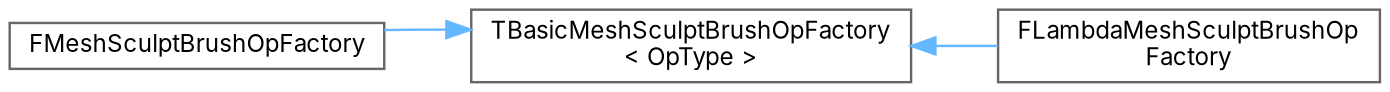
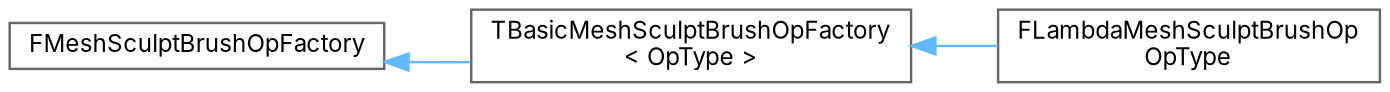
(415, 30) -> (440, 62)
(1189, 46) -> (1189, 46)
